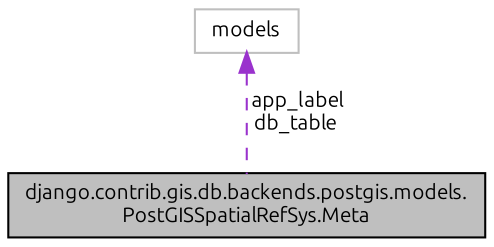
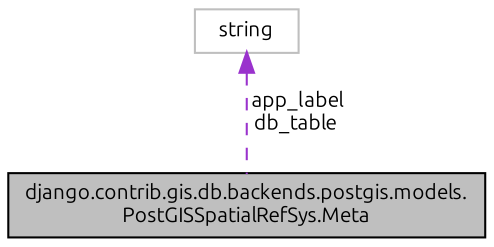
(247, 31) -> (247, 31)
